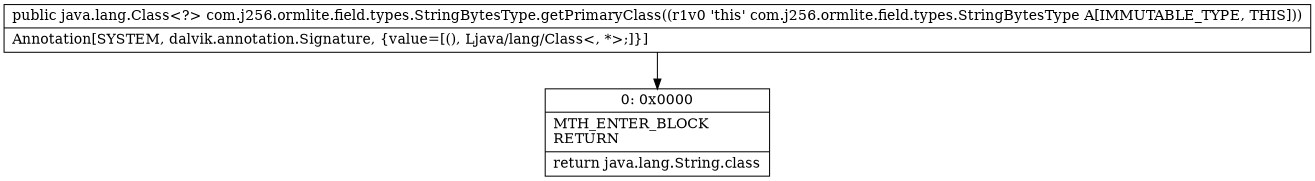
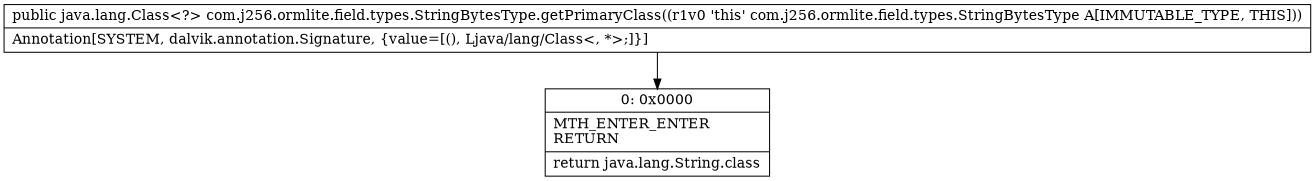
(632, 124) -> (632, 124)
